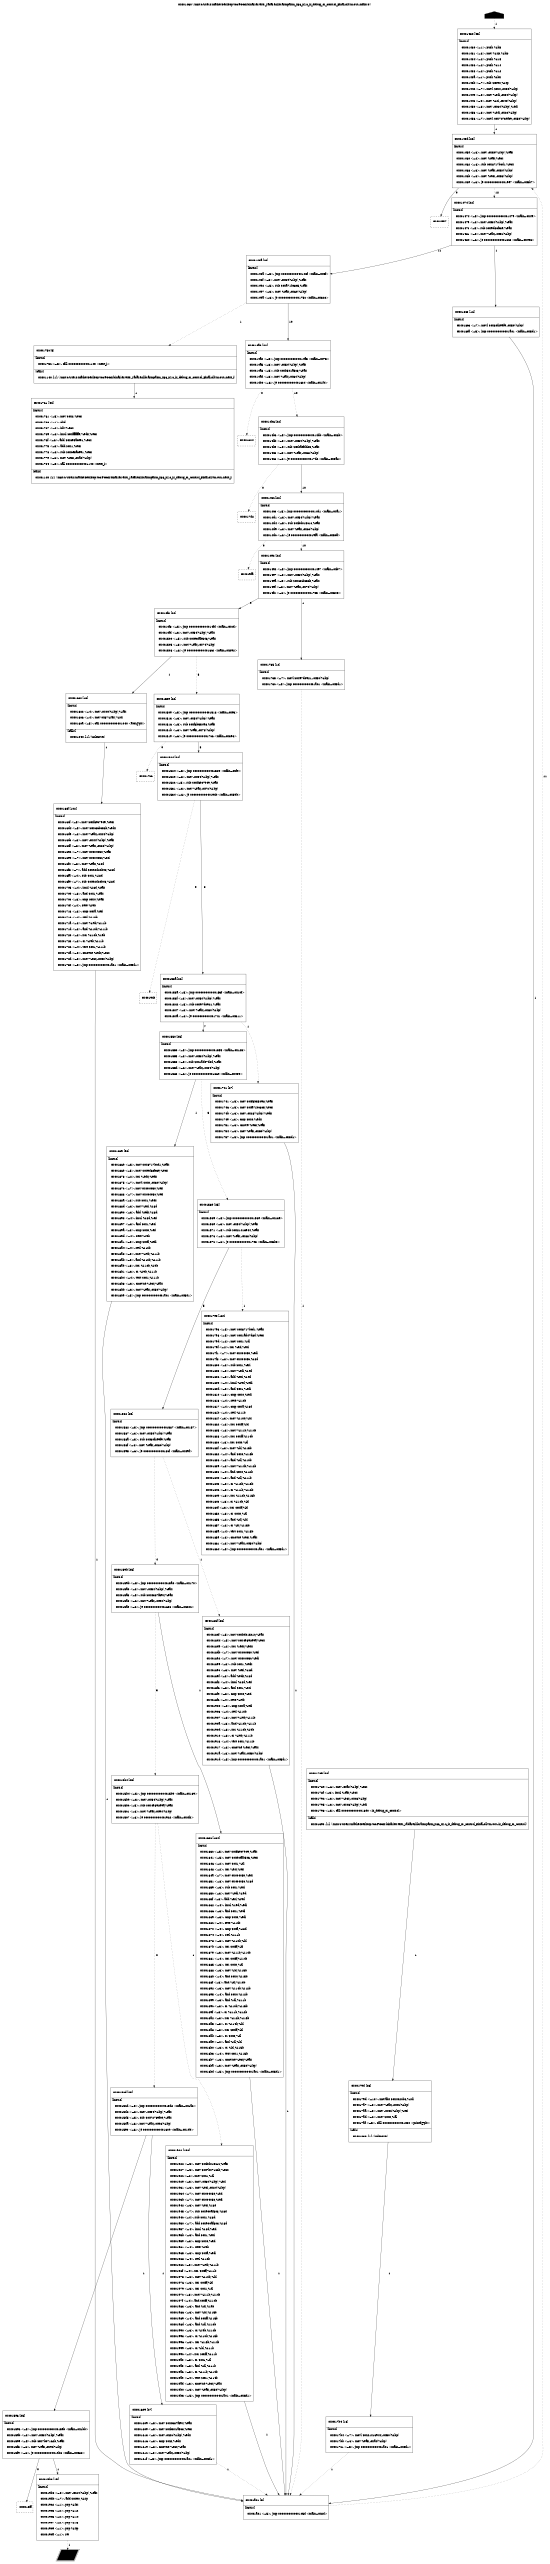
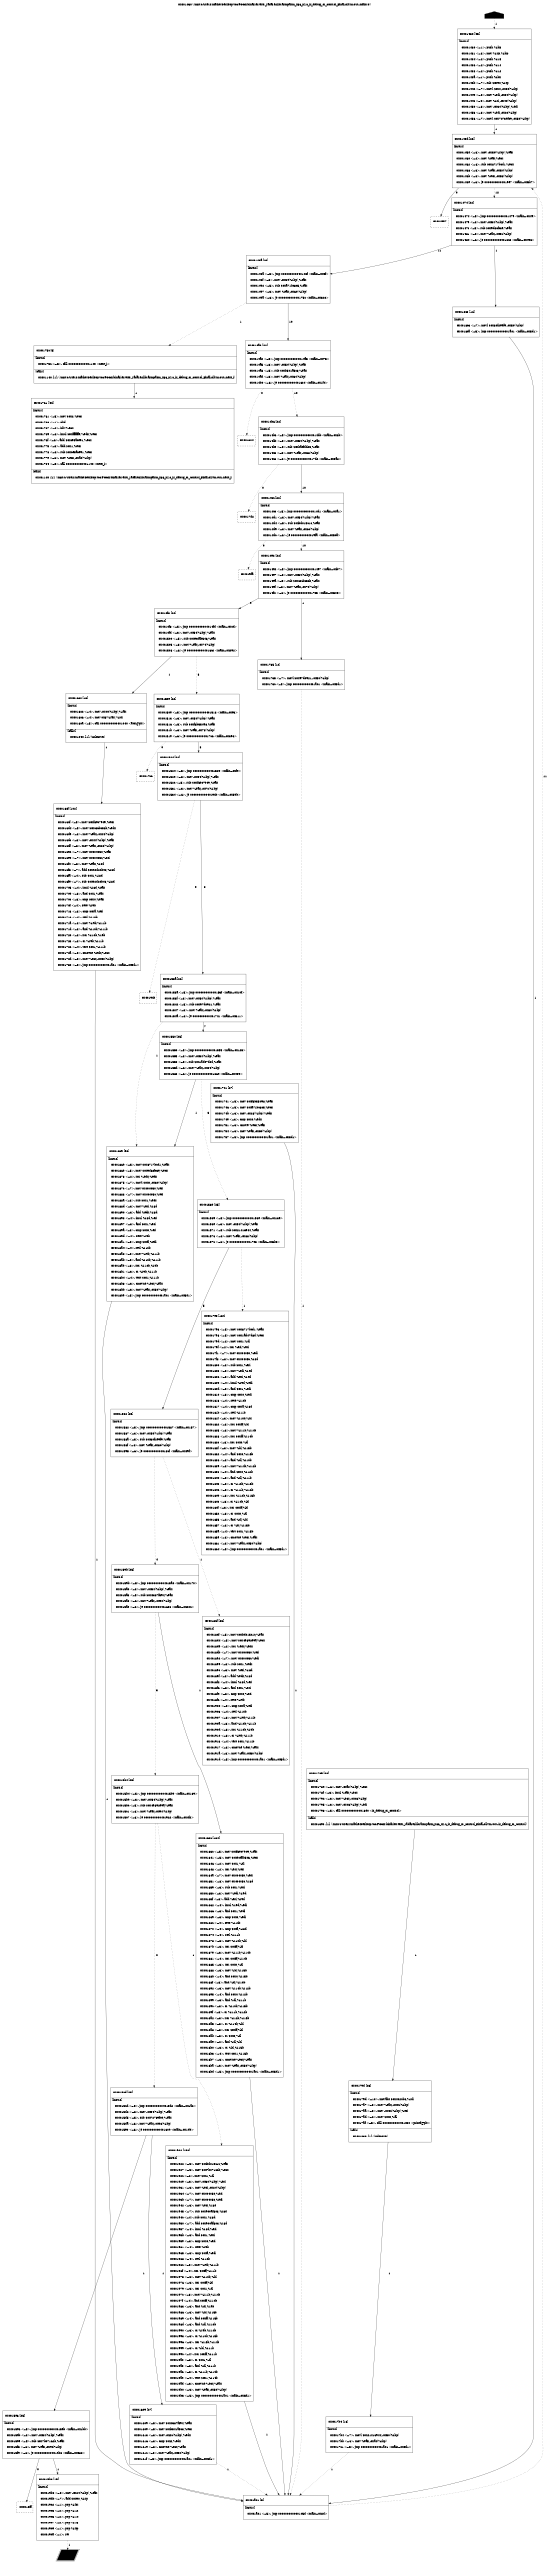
(255, 1050) -> (139, 1081)
(286, 2128) -> none
